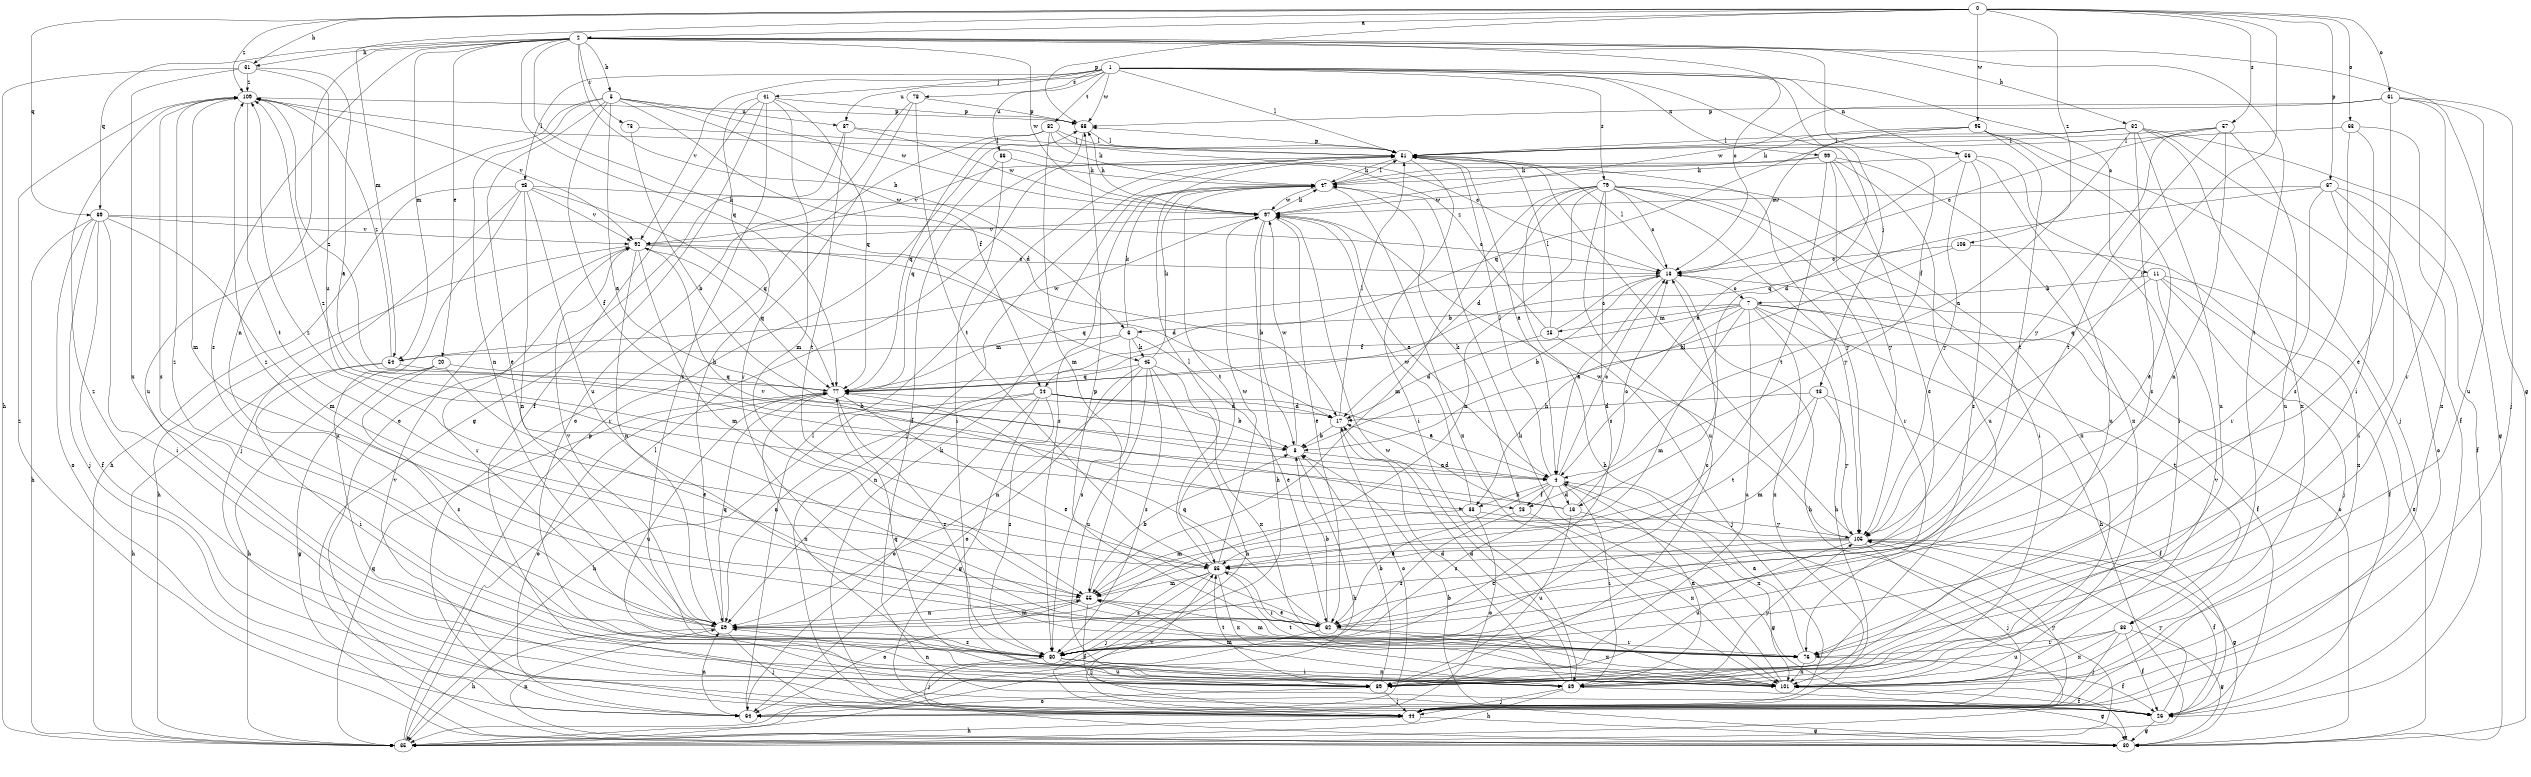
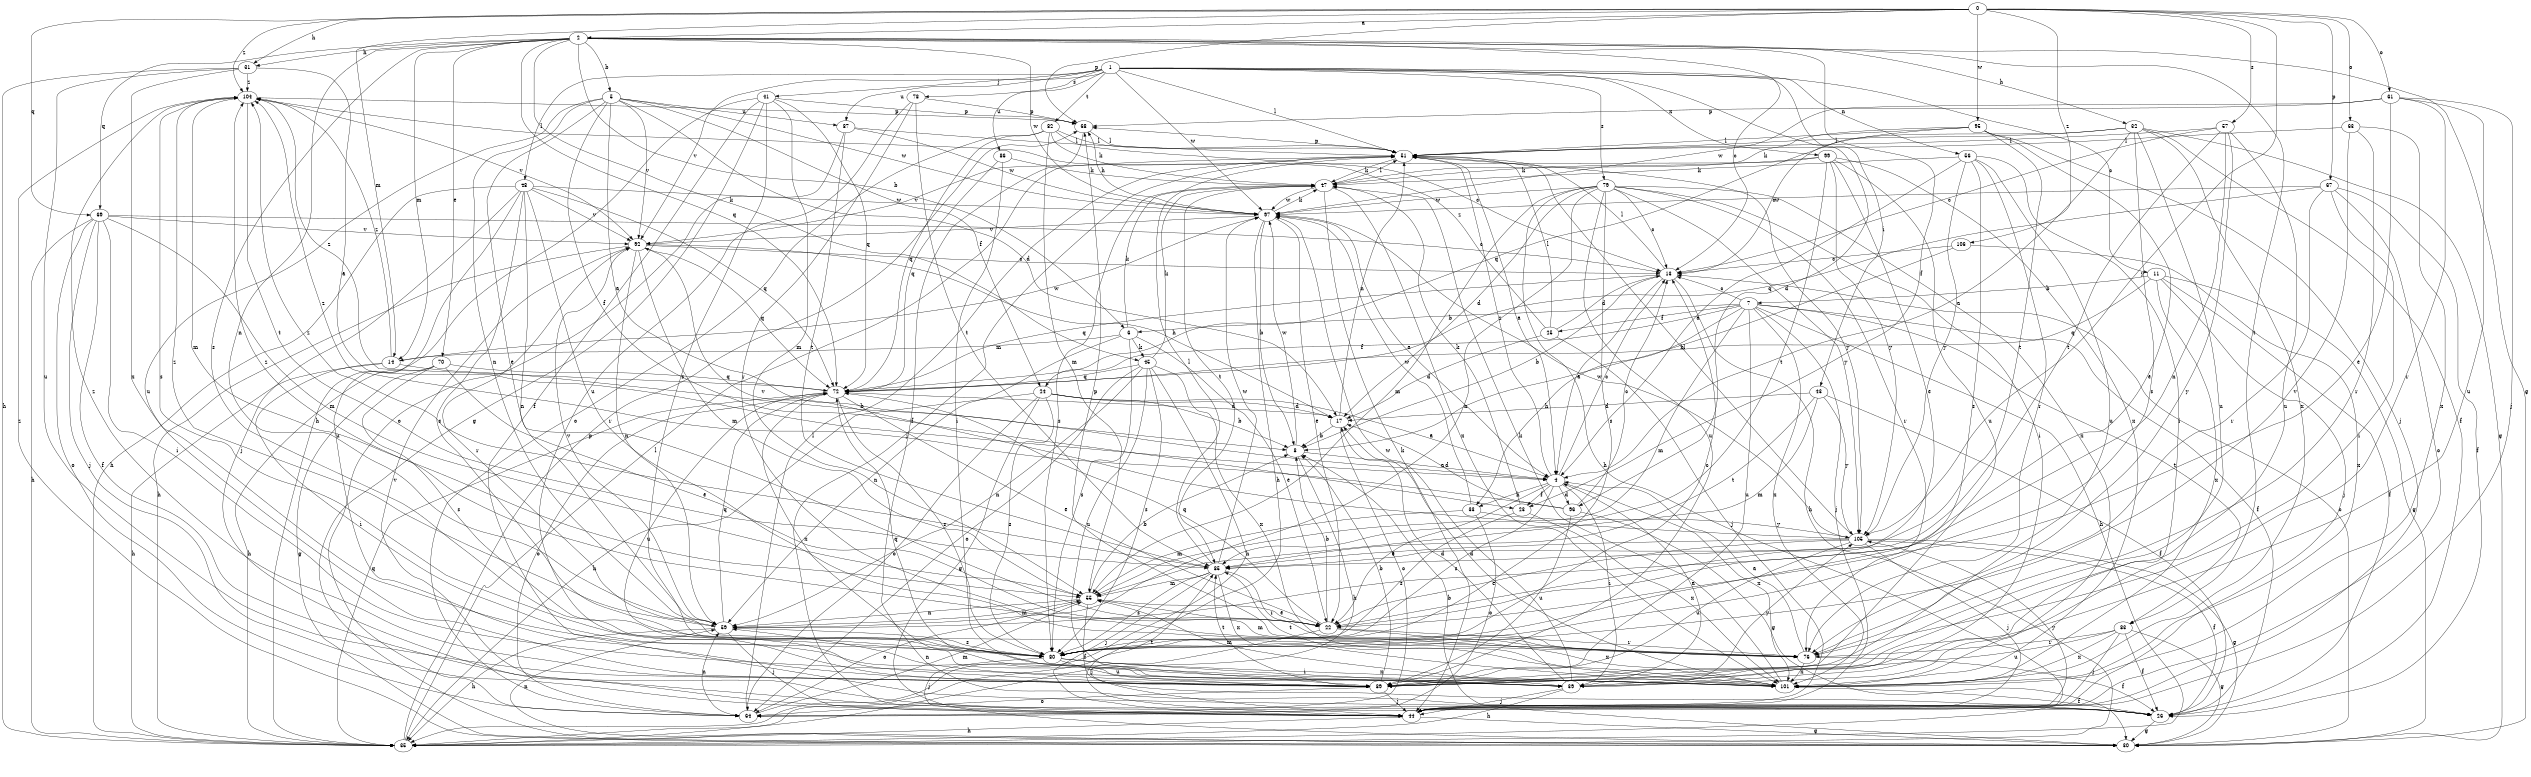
(247, 97) -> (247, 97)
(1102, 97) -> (1188, 140)
(630, 127) -> none
none -> (647, 159)
(1884, 230) -> (1884, 230)
(1711, 282) -> (1711, 287)
(1362, 289) -> (1362, 289)
(1604, 304) -> (1604, 304)
(1500, 318) -> (1500, 318)
(1662, 318) -> (1662, 318)
(2041, 321) -> (2127, 471)
(1174, 333) -> (1174, 333)
(726, 340) -> (338, 383)
(391, 363) -> (391, 363)
(441, 363) -> (441, 363)
(836, 392) -> (836, 392)
(2295, 392) -> (2295, 392)
(2356, 392) -> (2356, 392)
(1417, 424) -> none
(683, 435) -> (408, 652)
none -> (2023, 462)
(819, 470) -> none
(2217, 481) -> (2217, 481)
(1572, 510) -> (1572, 510)
(1837, 510) -> (1837, 510)
(2414, 510) -> (2414, 510)
none -> (545, 557)
(2058, 581) -> none
(831, 601) -> (1402, 458)
(1328, 628) -> (1328, 628)
(1152, 643) -> (1152, 643)
none -> (936, 661)
(1855, 697) -> none
